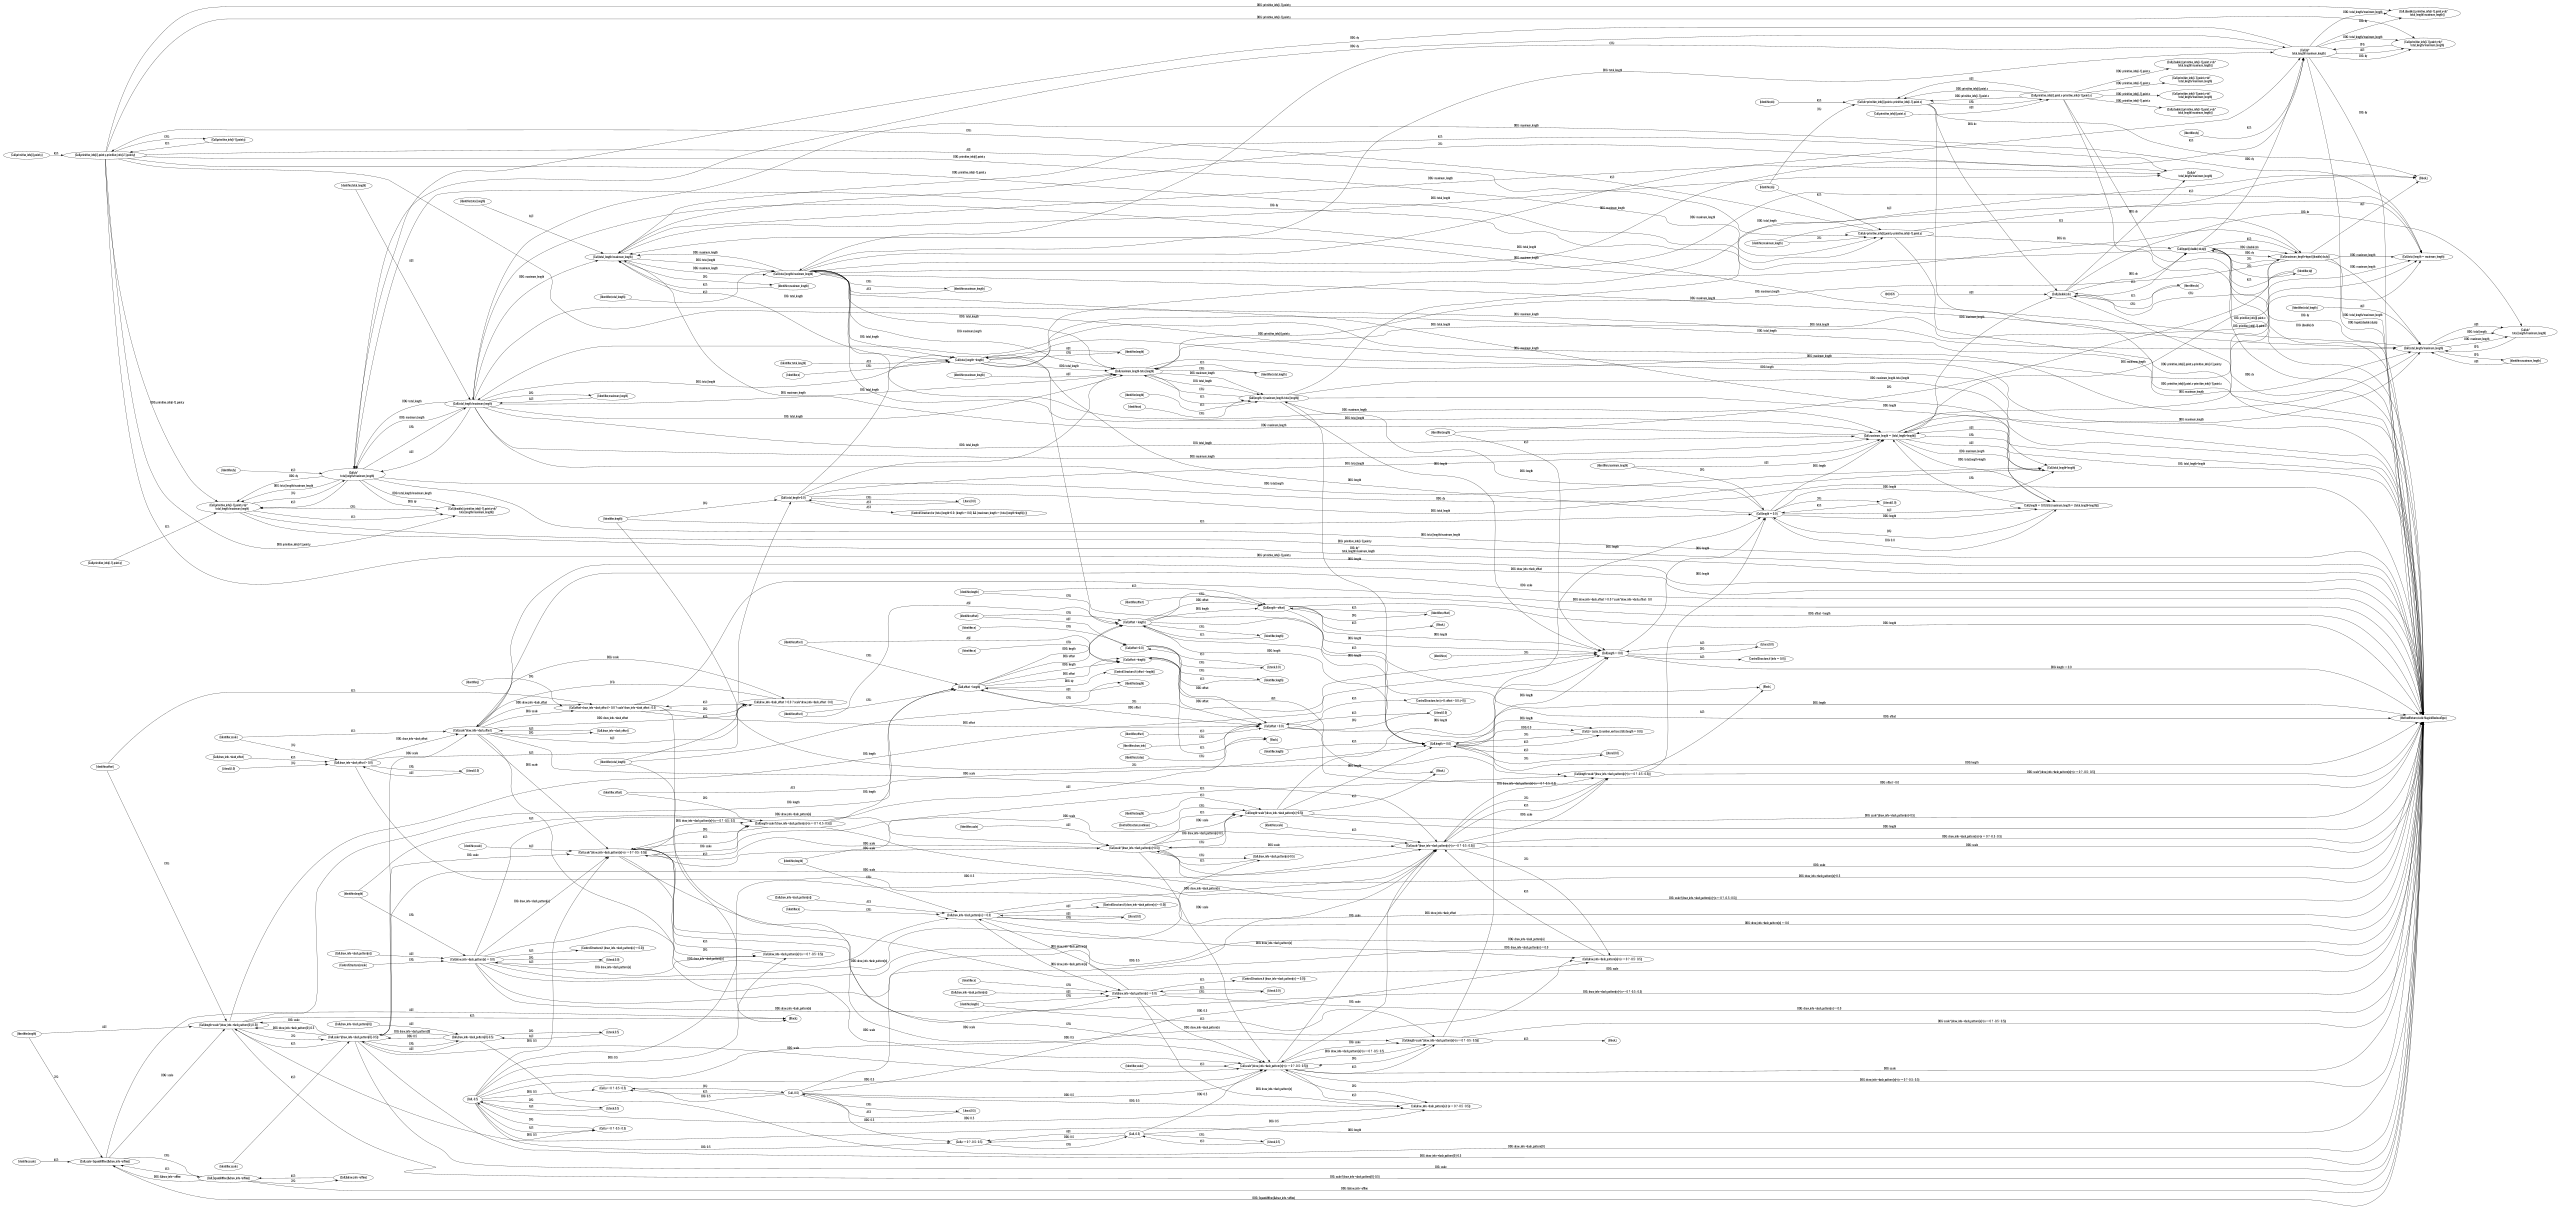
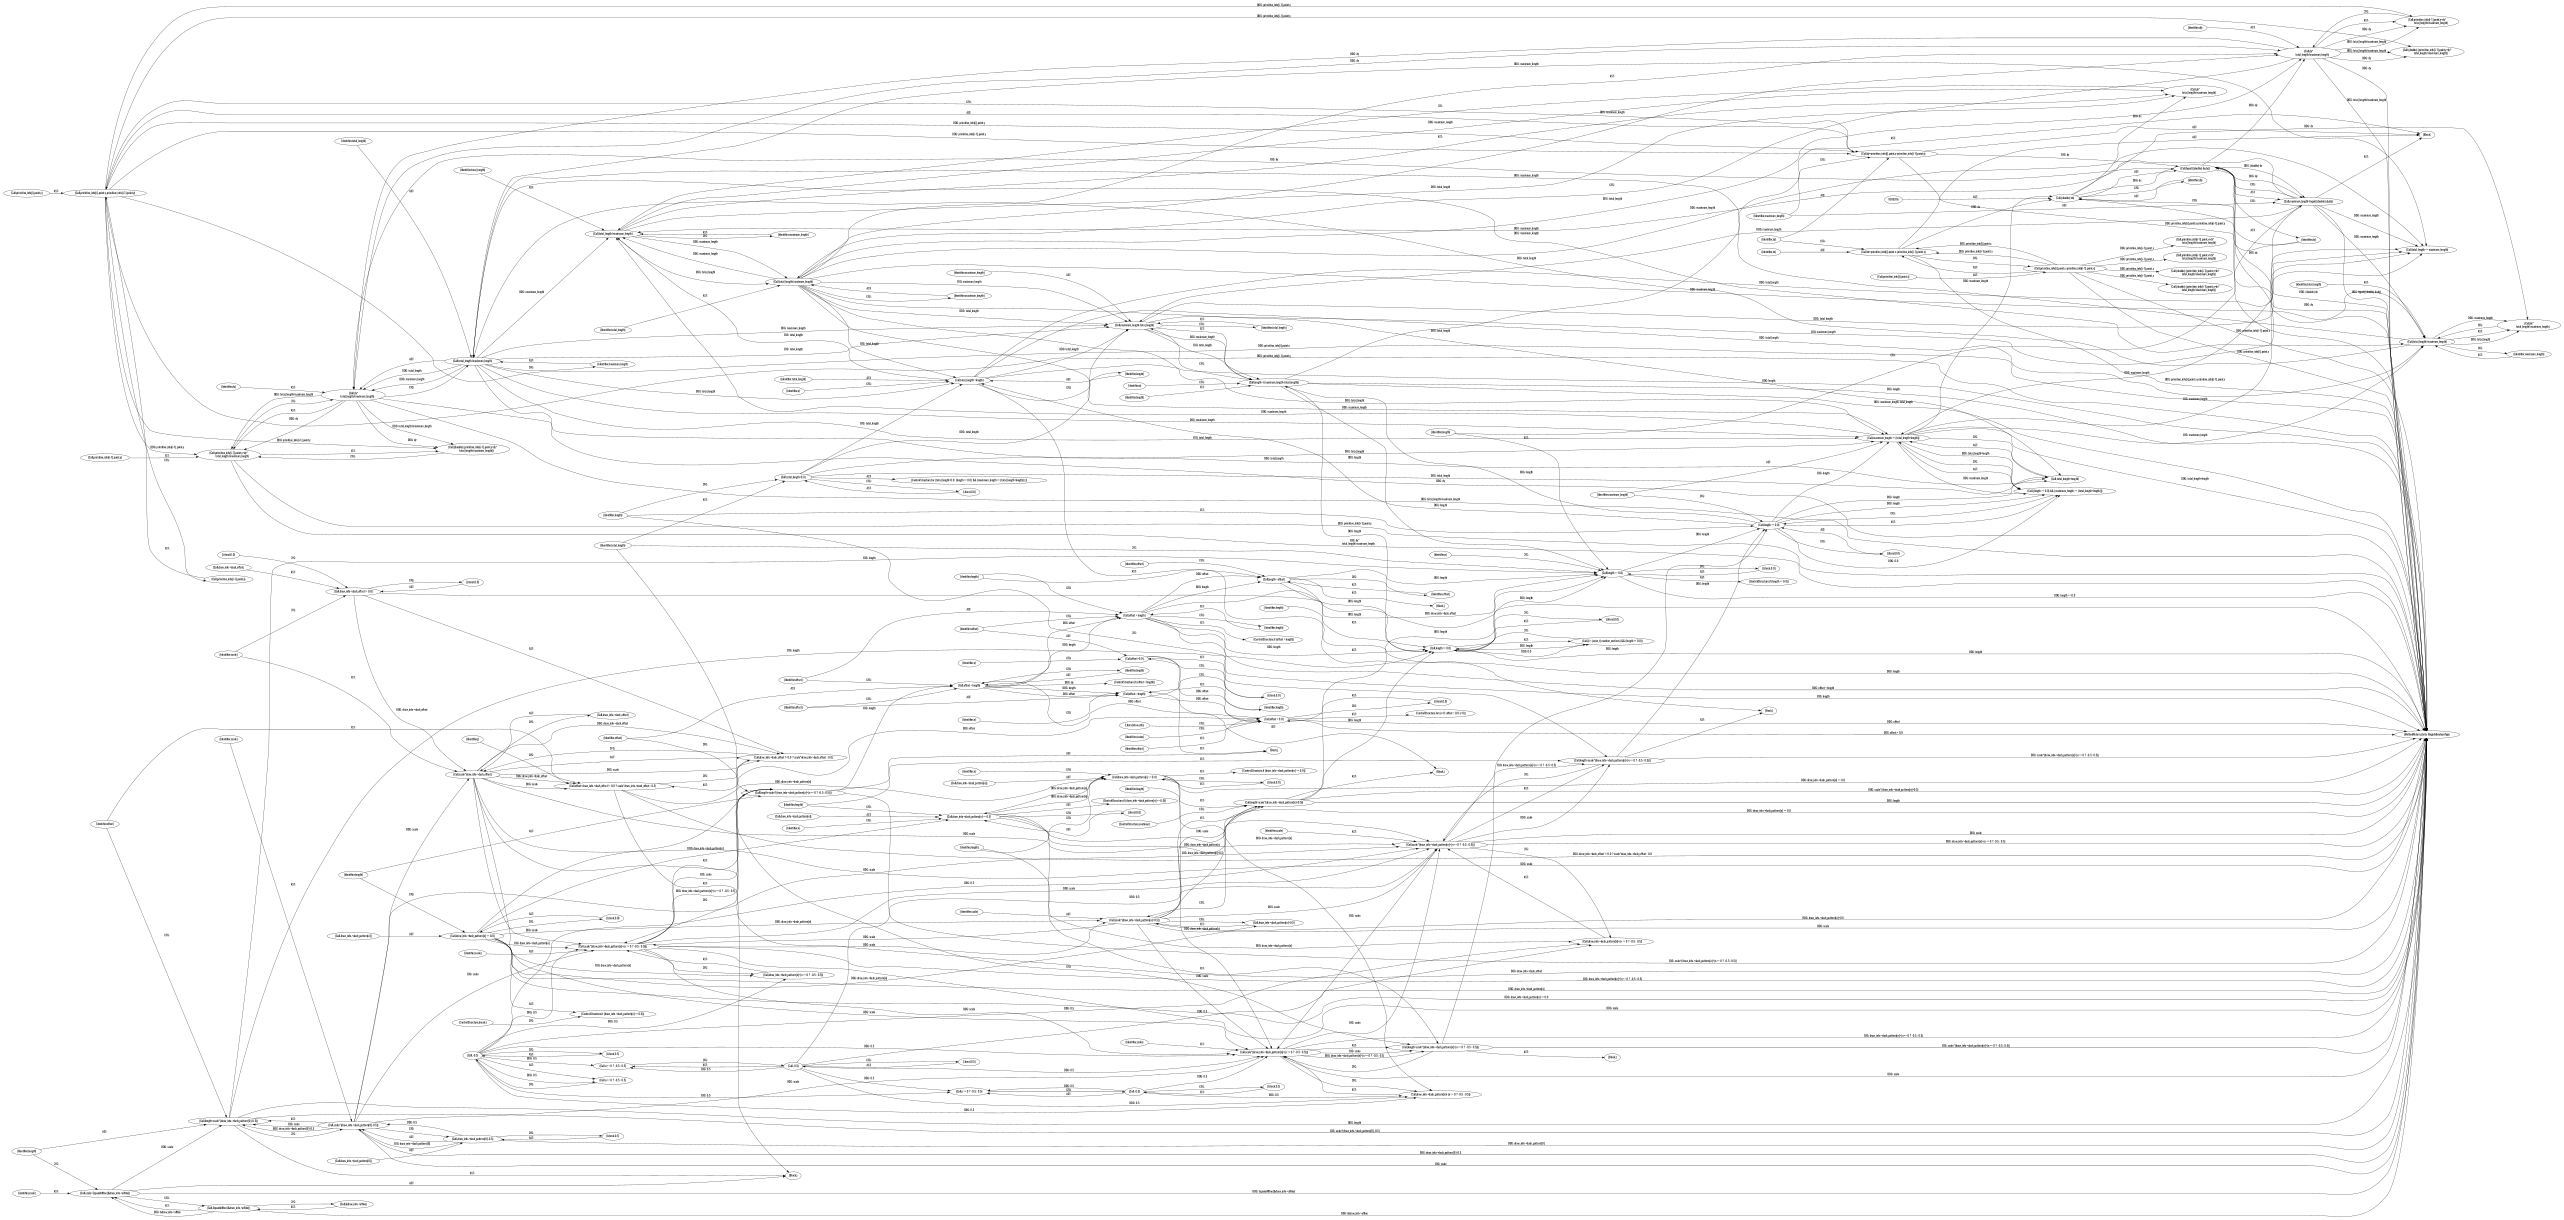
none -> (1274, 640)
(1767, 659) -> (1769, 582)
(1134, 746) -> (1134, 725)
(407, 963) -> (535, 1024)
